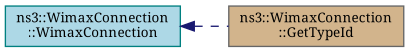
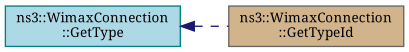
(93, 26) -> (93, 26)
